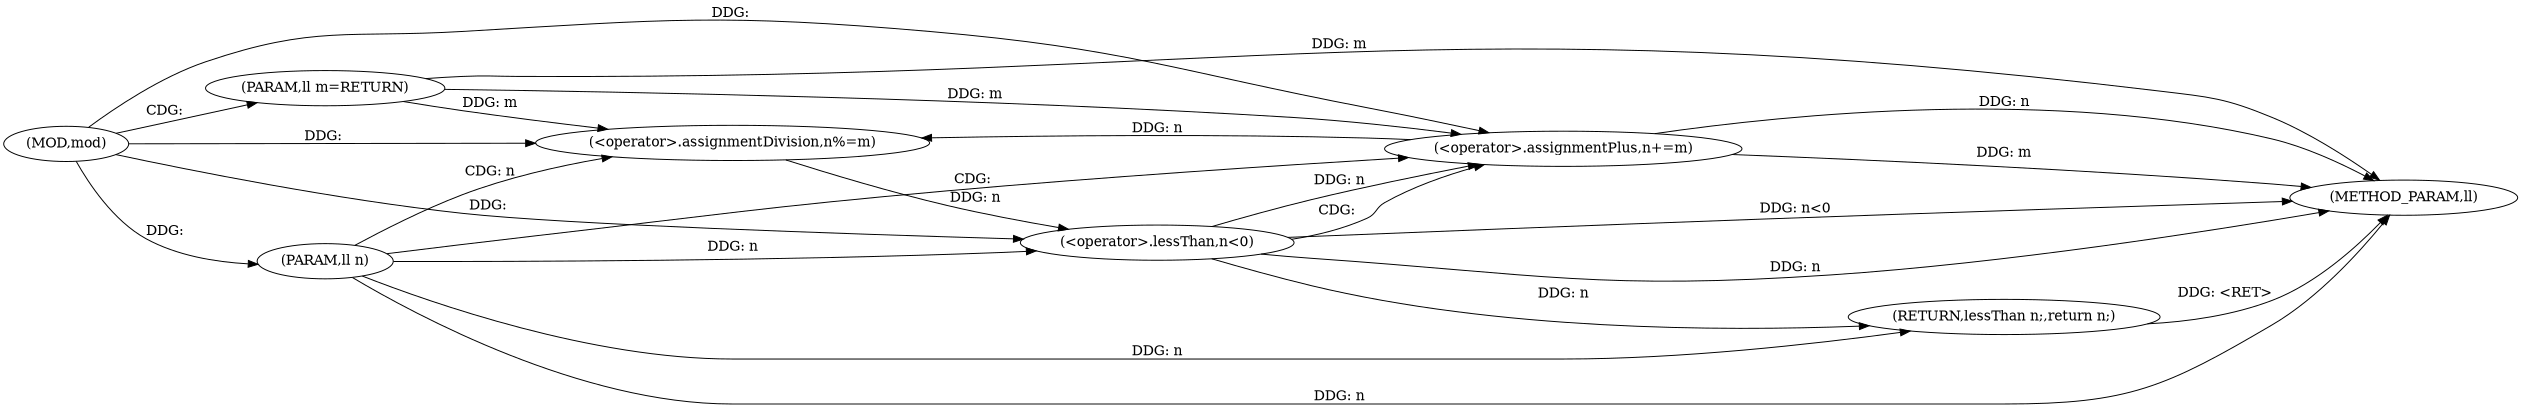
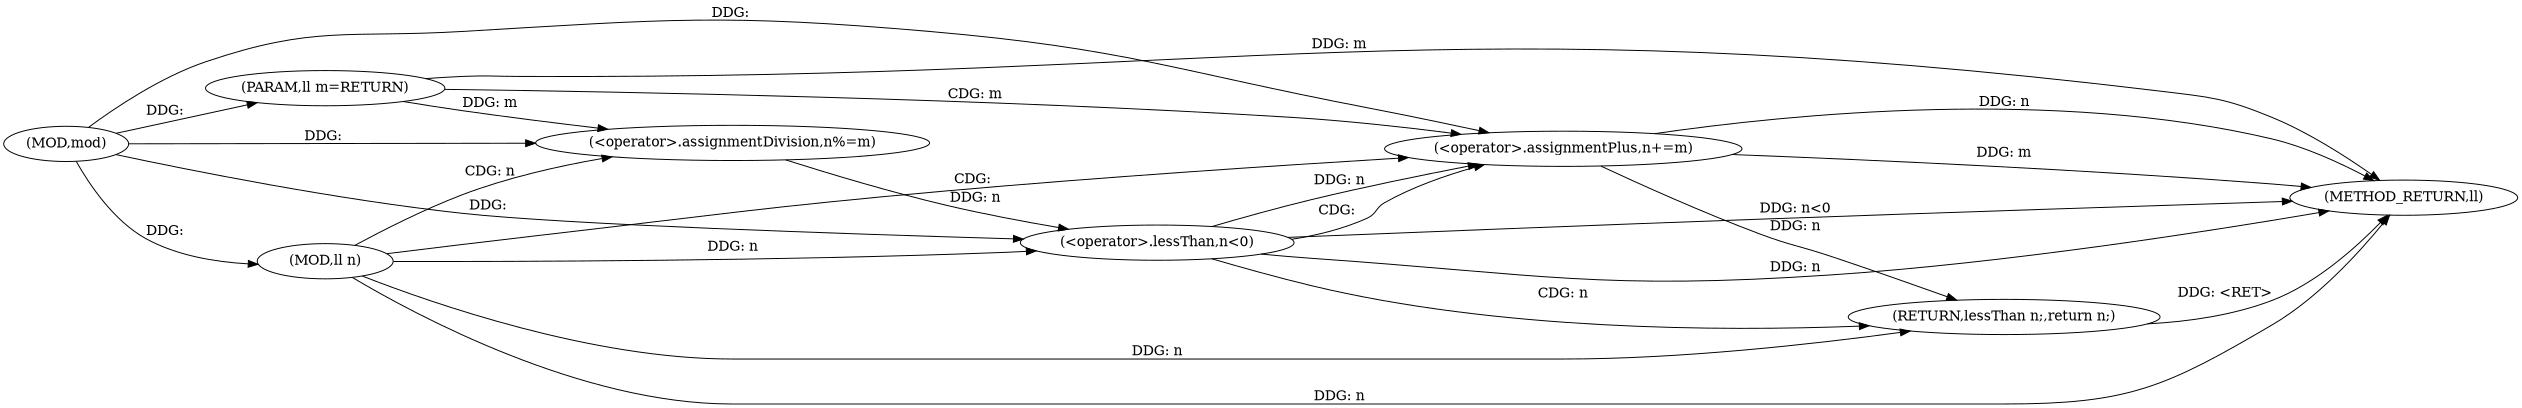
(975, 95) -> (975, 95)
(167, 111) -> (167, 111)
(1171, 136) -> (1772, 238)
(2404, 198) -> (2404, 198)
(325, 261) -> (325, 261)
(1563, 294) -> (1563, 294)
